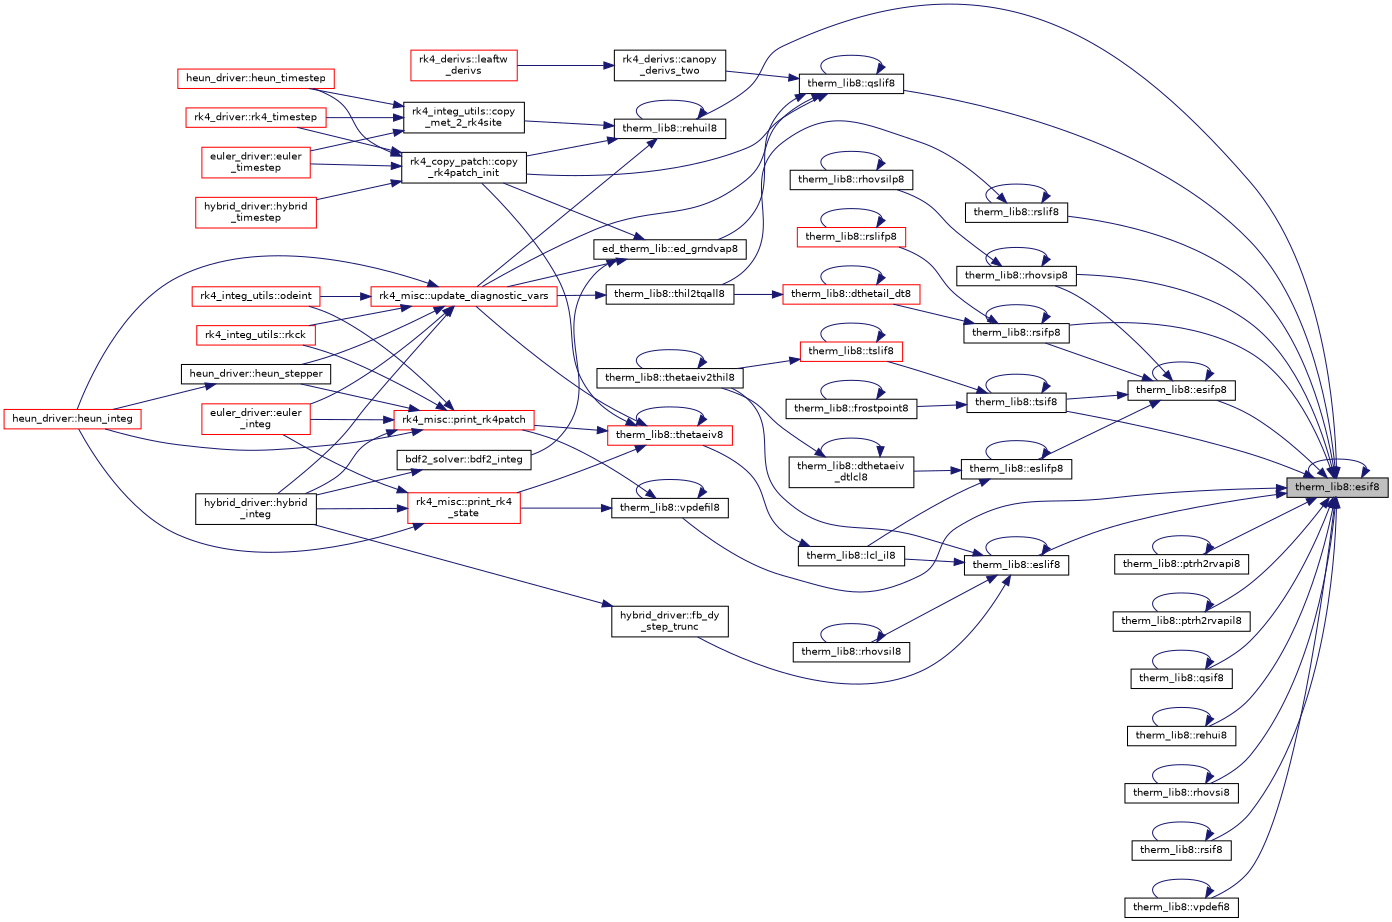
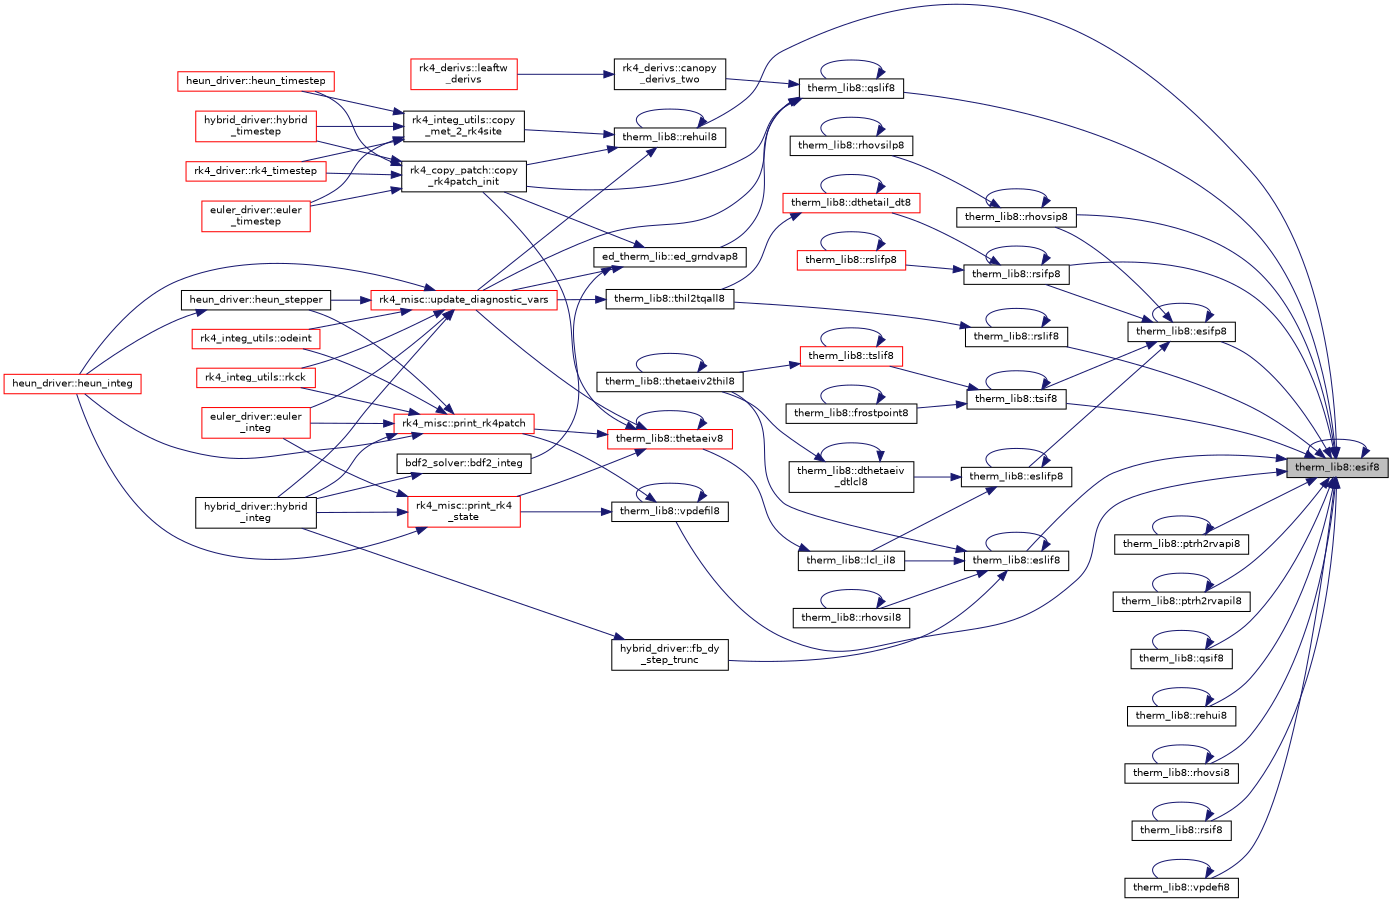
none -> (361, 126)
